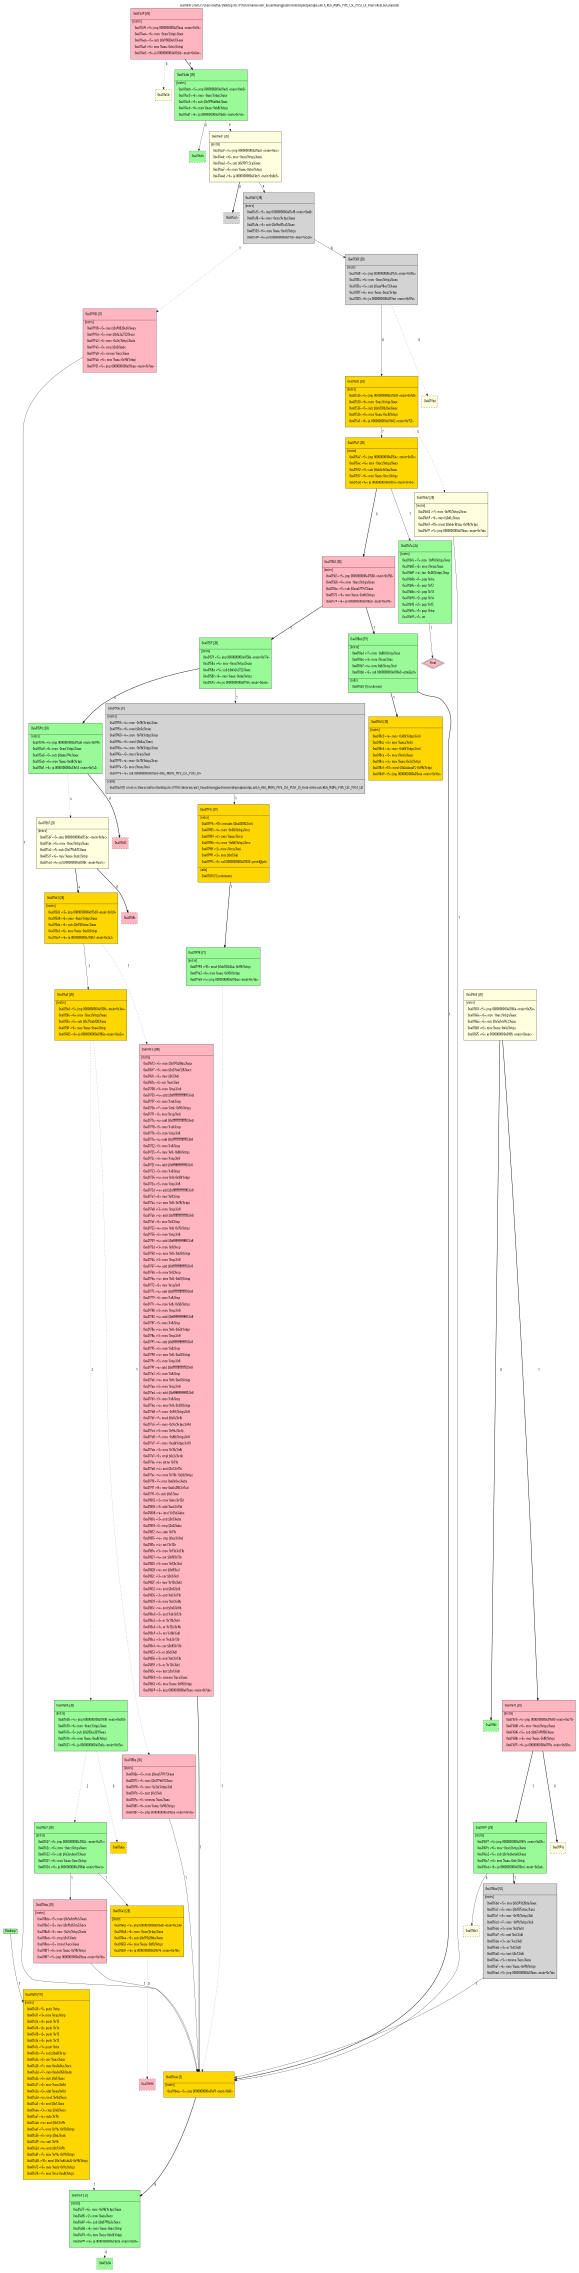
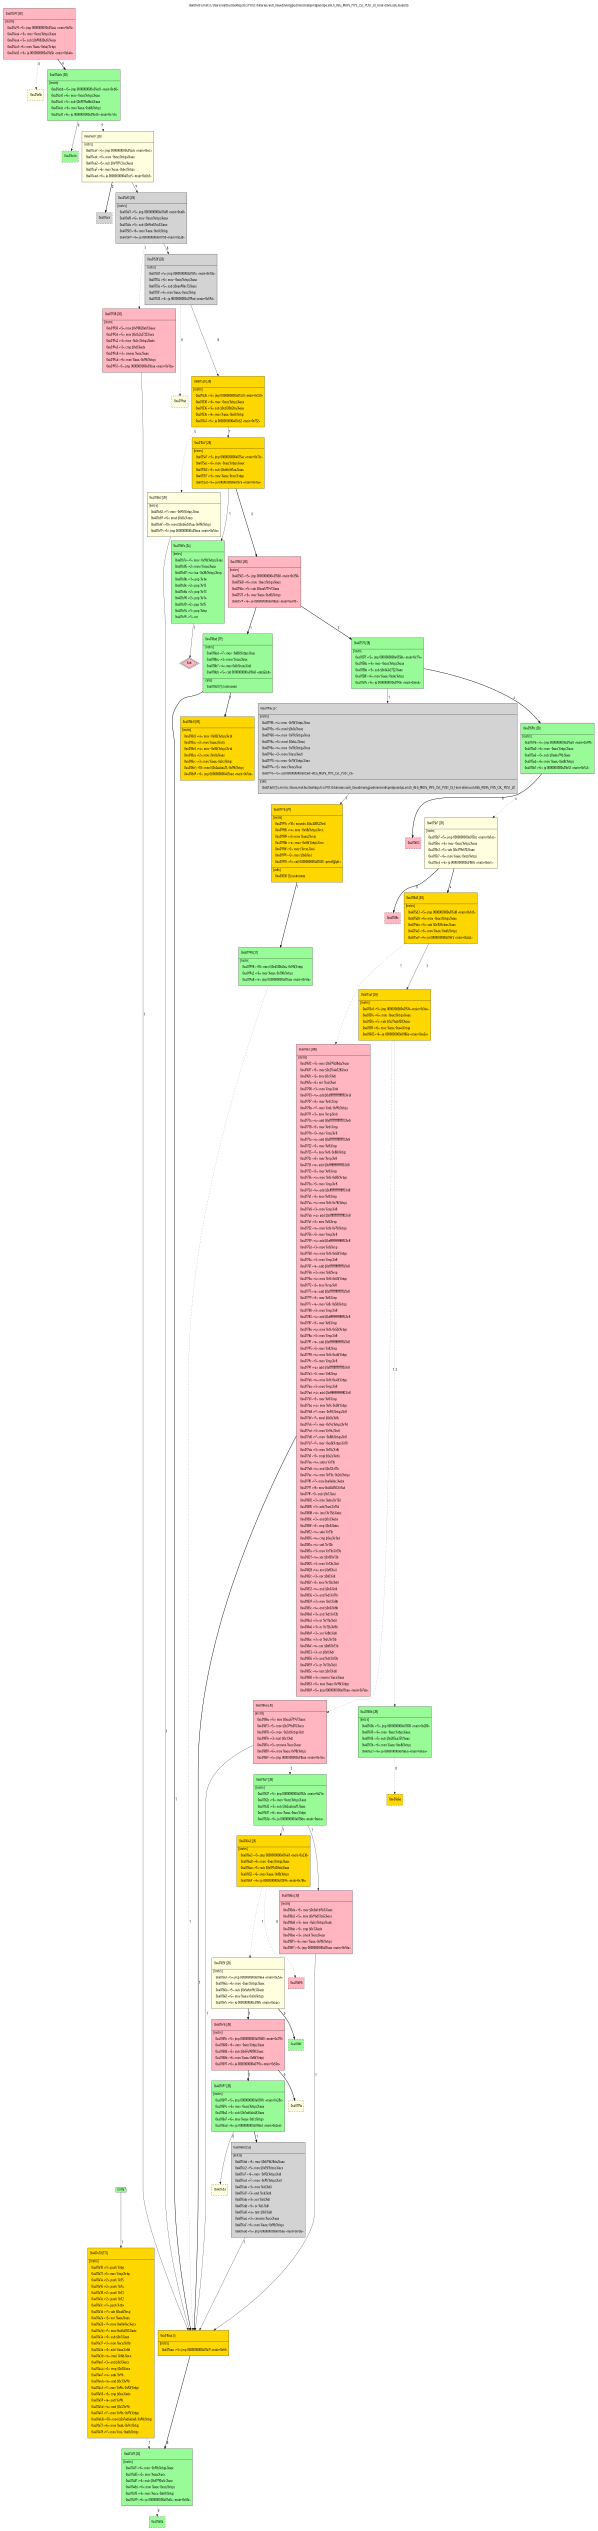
(433, 663) -> (189, 663)
(81, 1786) -> (290, 1768)
none -> (255, 1921)
(10, 1931) -> (121, 2190)
